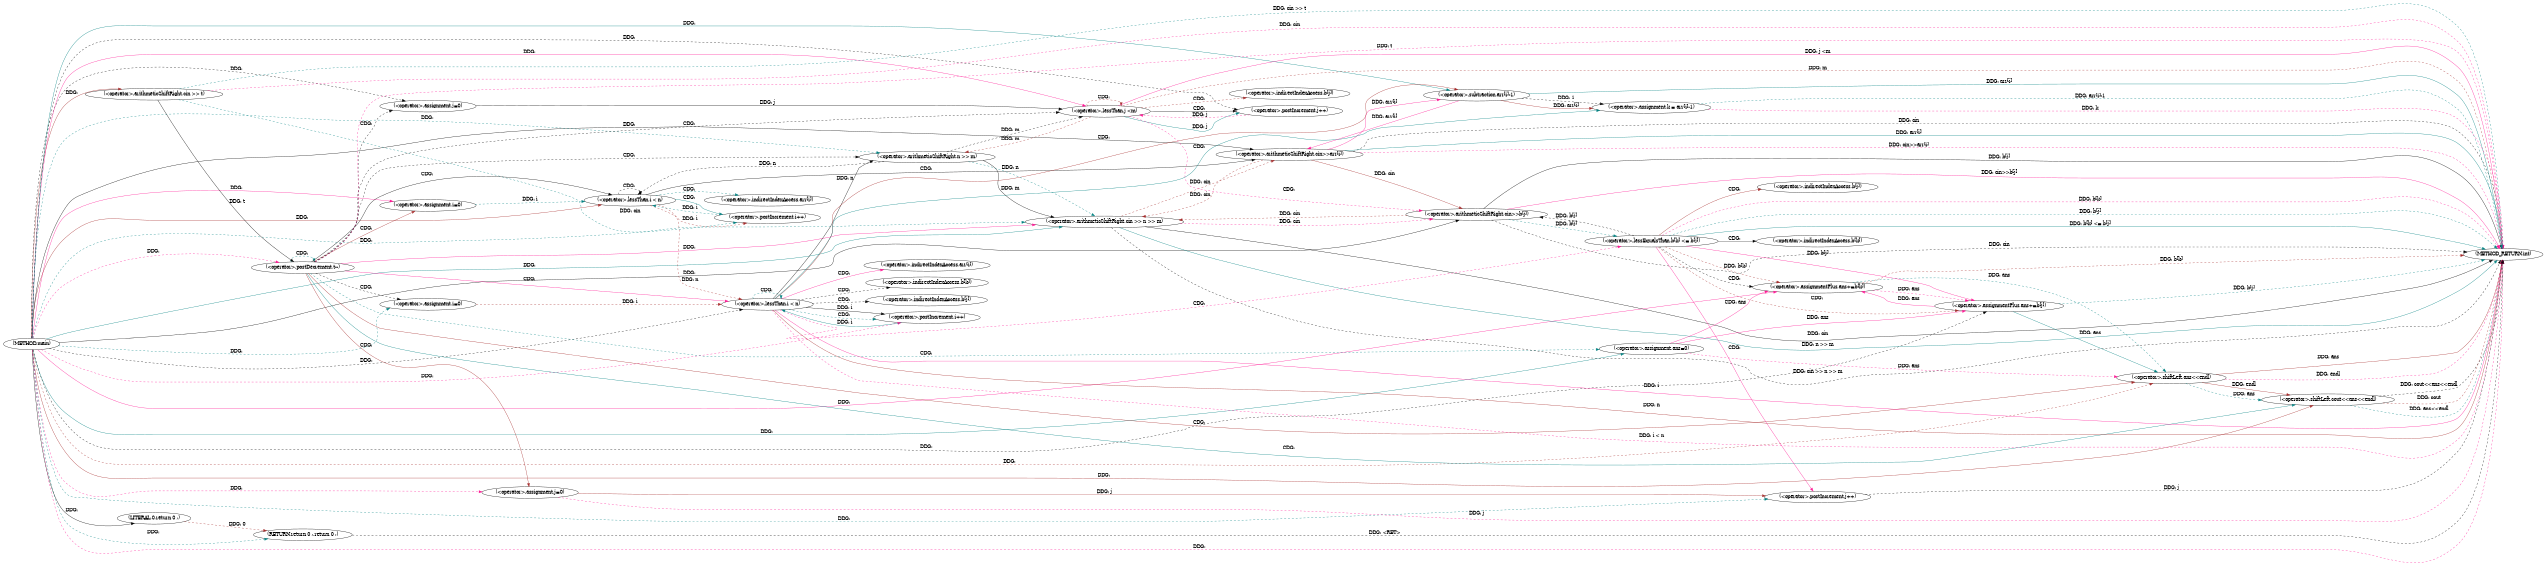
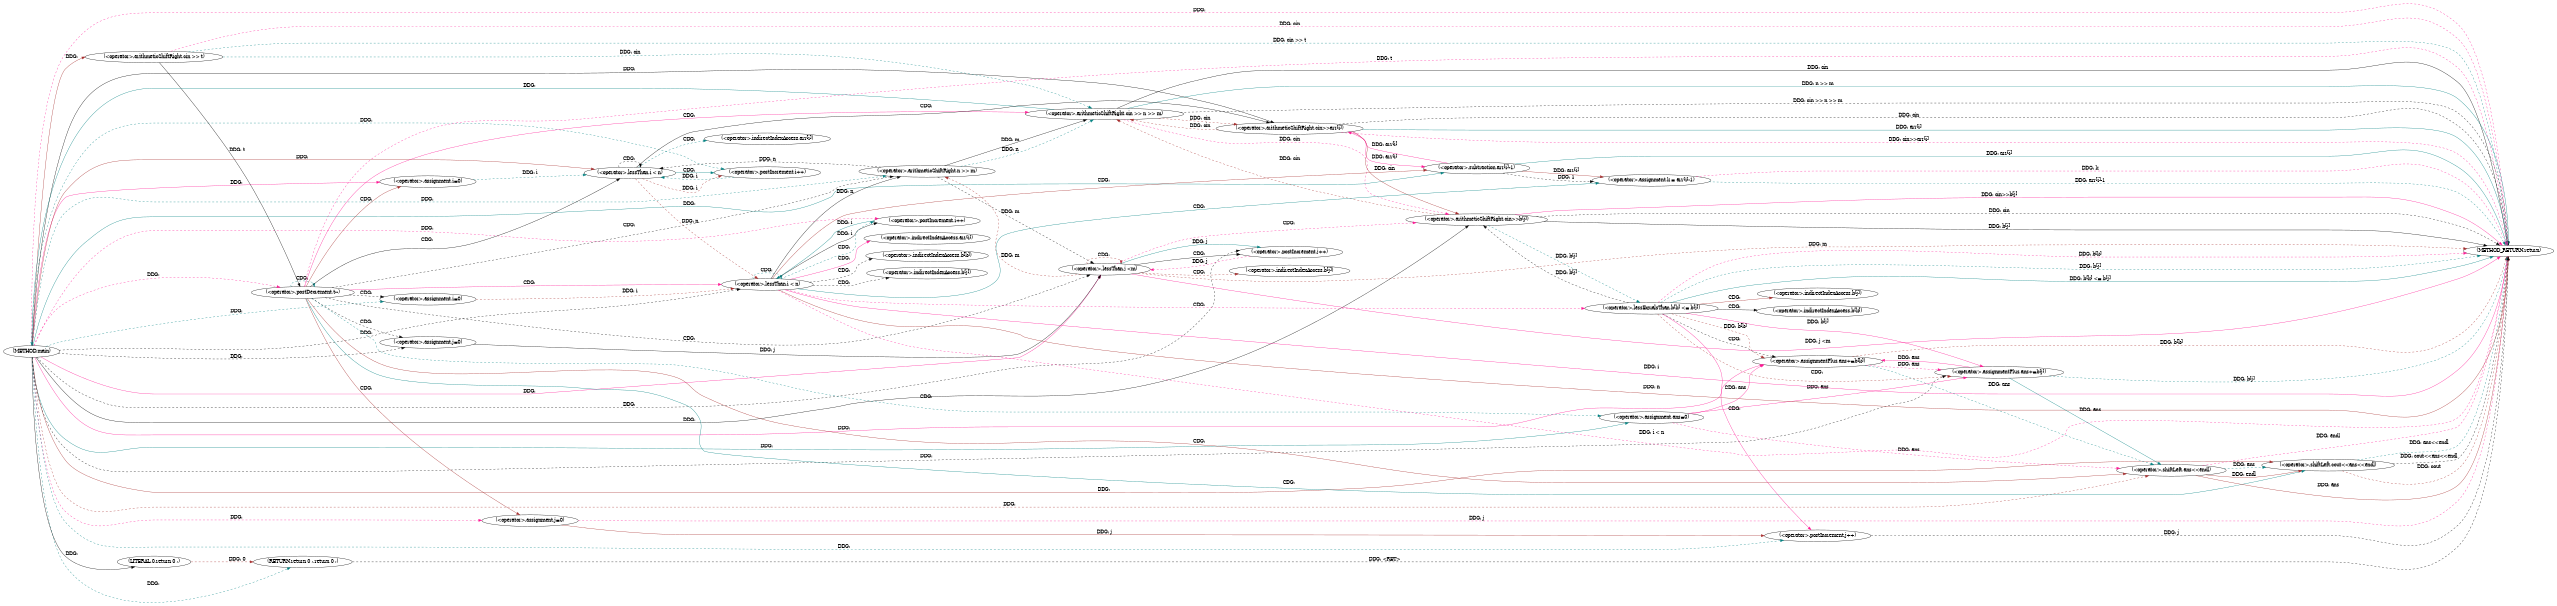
(690, 247) -> (690, 116)
(2503, 254) -> (2509, 251)
(552, 268) -> (450, 88)
